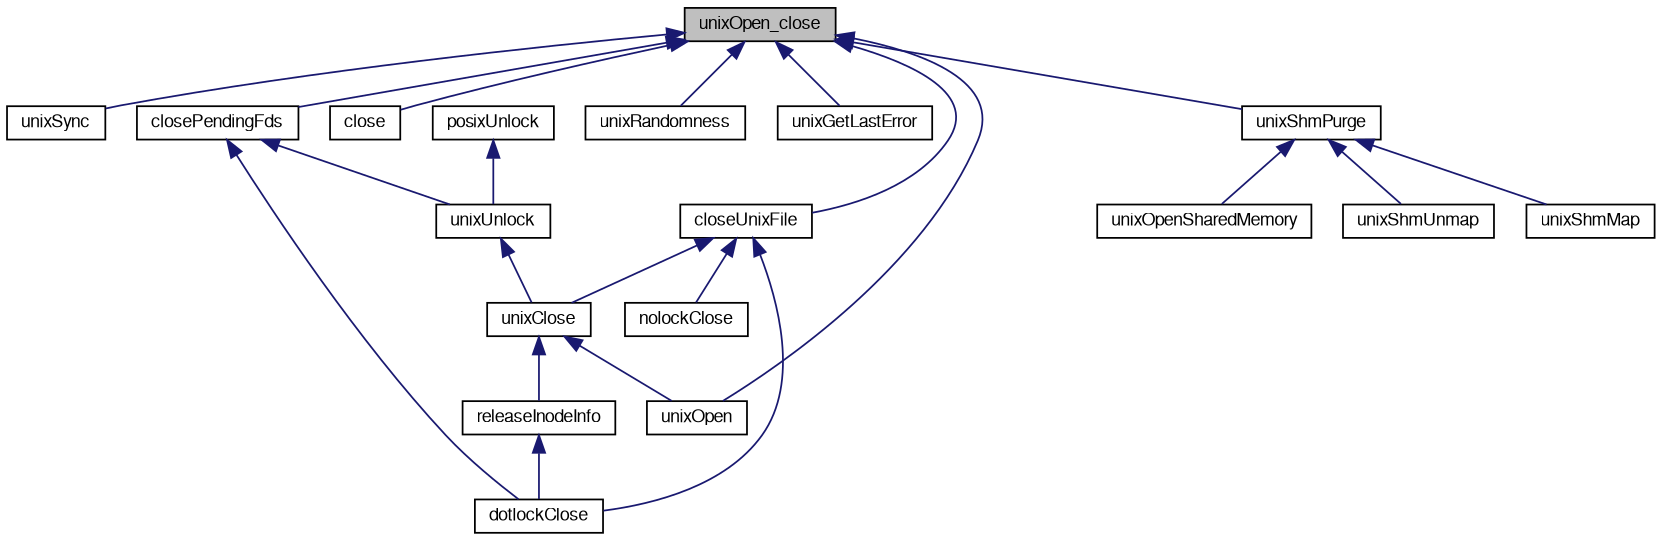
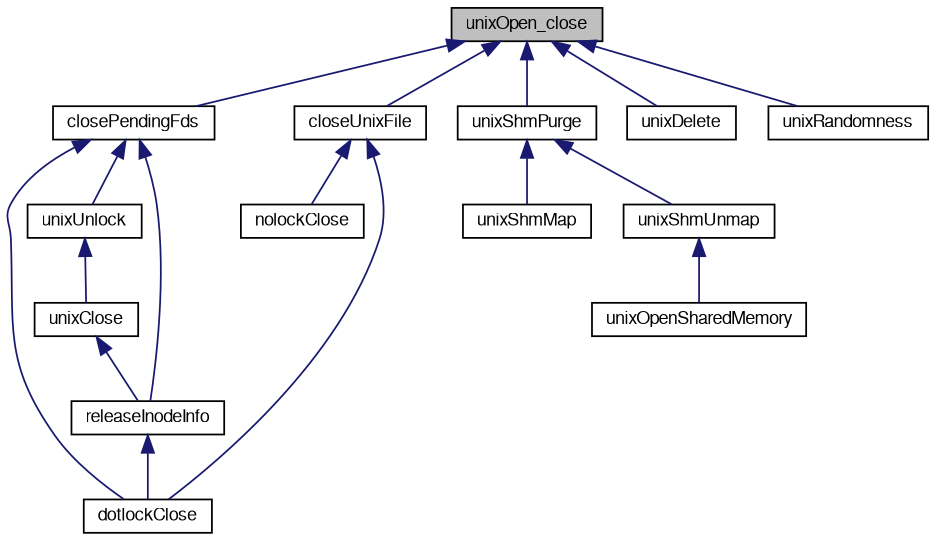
(56, 123) -> none
(365, 123) -> (682, 123)
(493, 123) -> none
(855, 123) -> none
(1251, 178) -> (699, 280)
(634, 274) -> none
none -> (161, 278)
(697, 418) -> none
